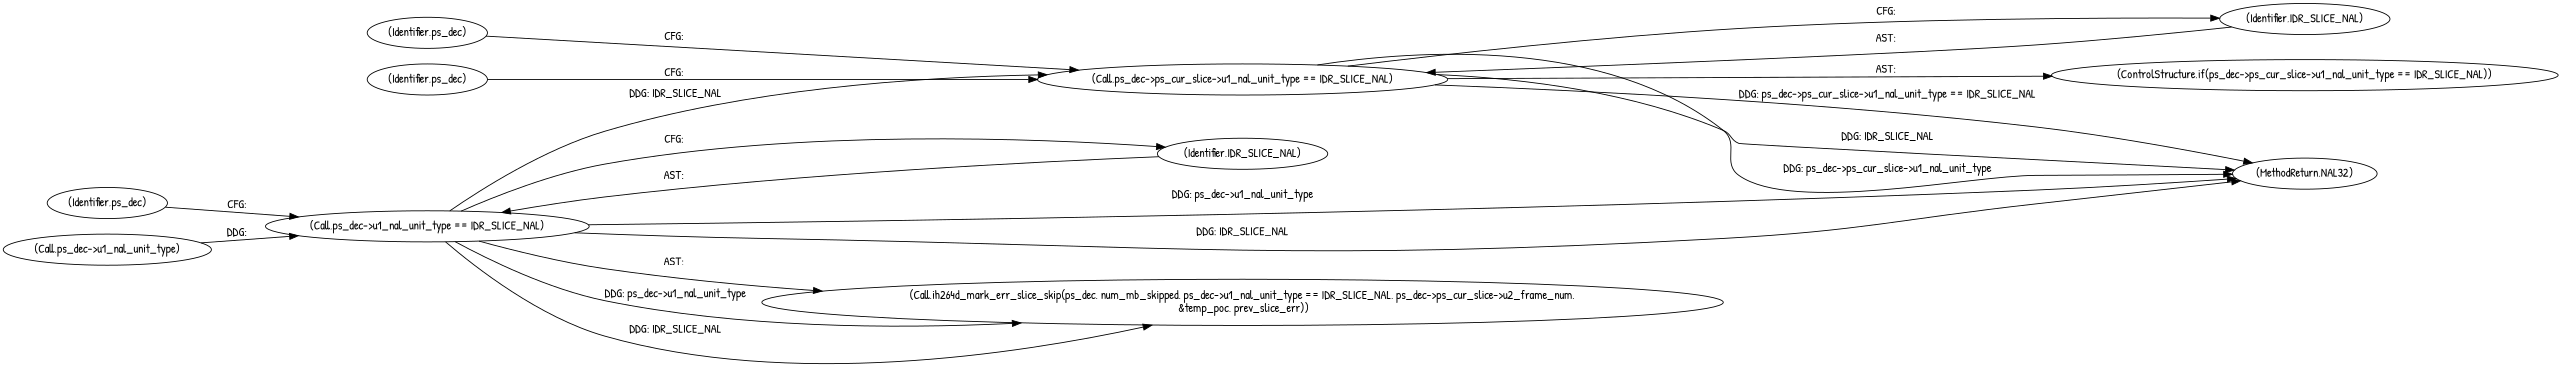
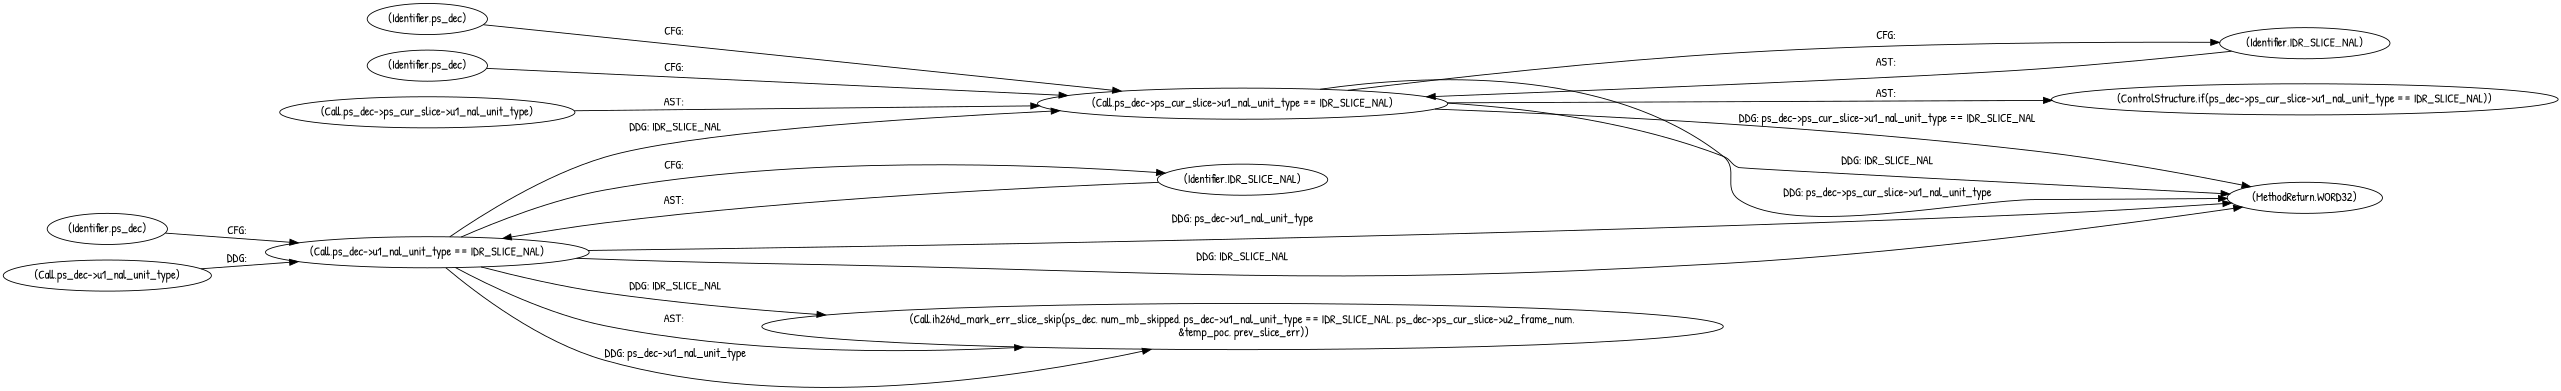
none -> (427, 112)
(2305, 174) -> (2305, 198)
